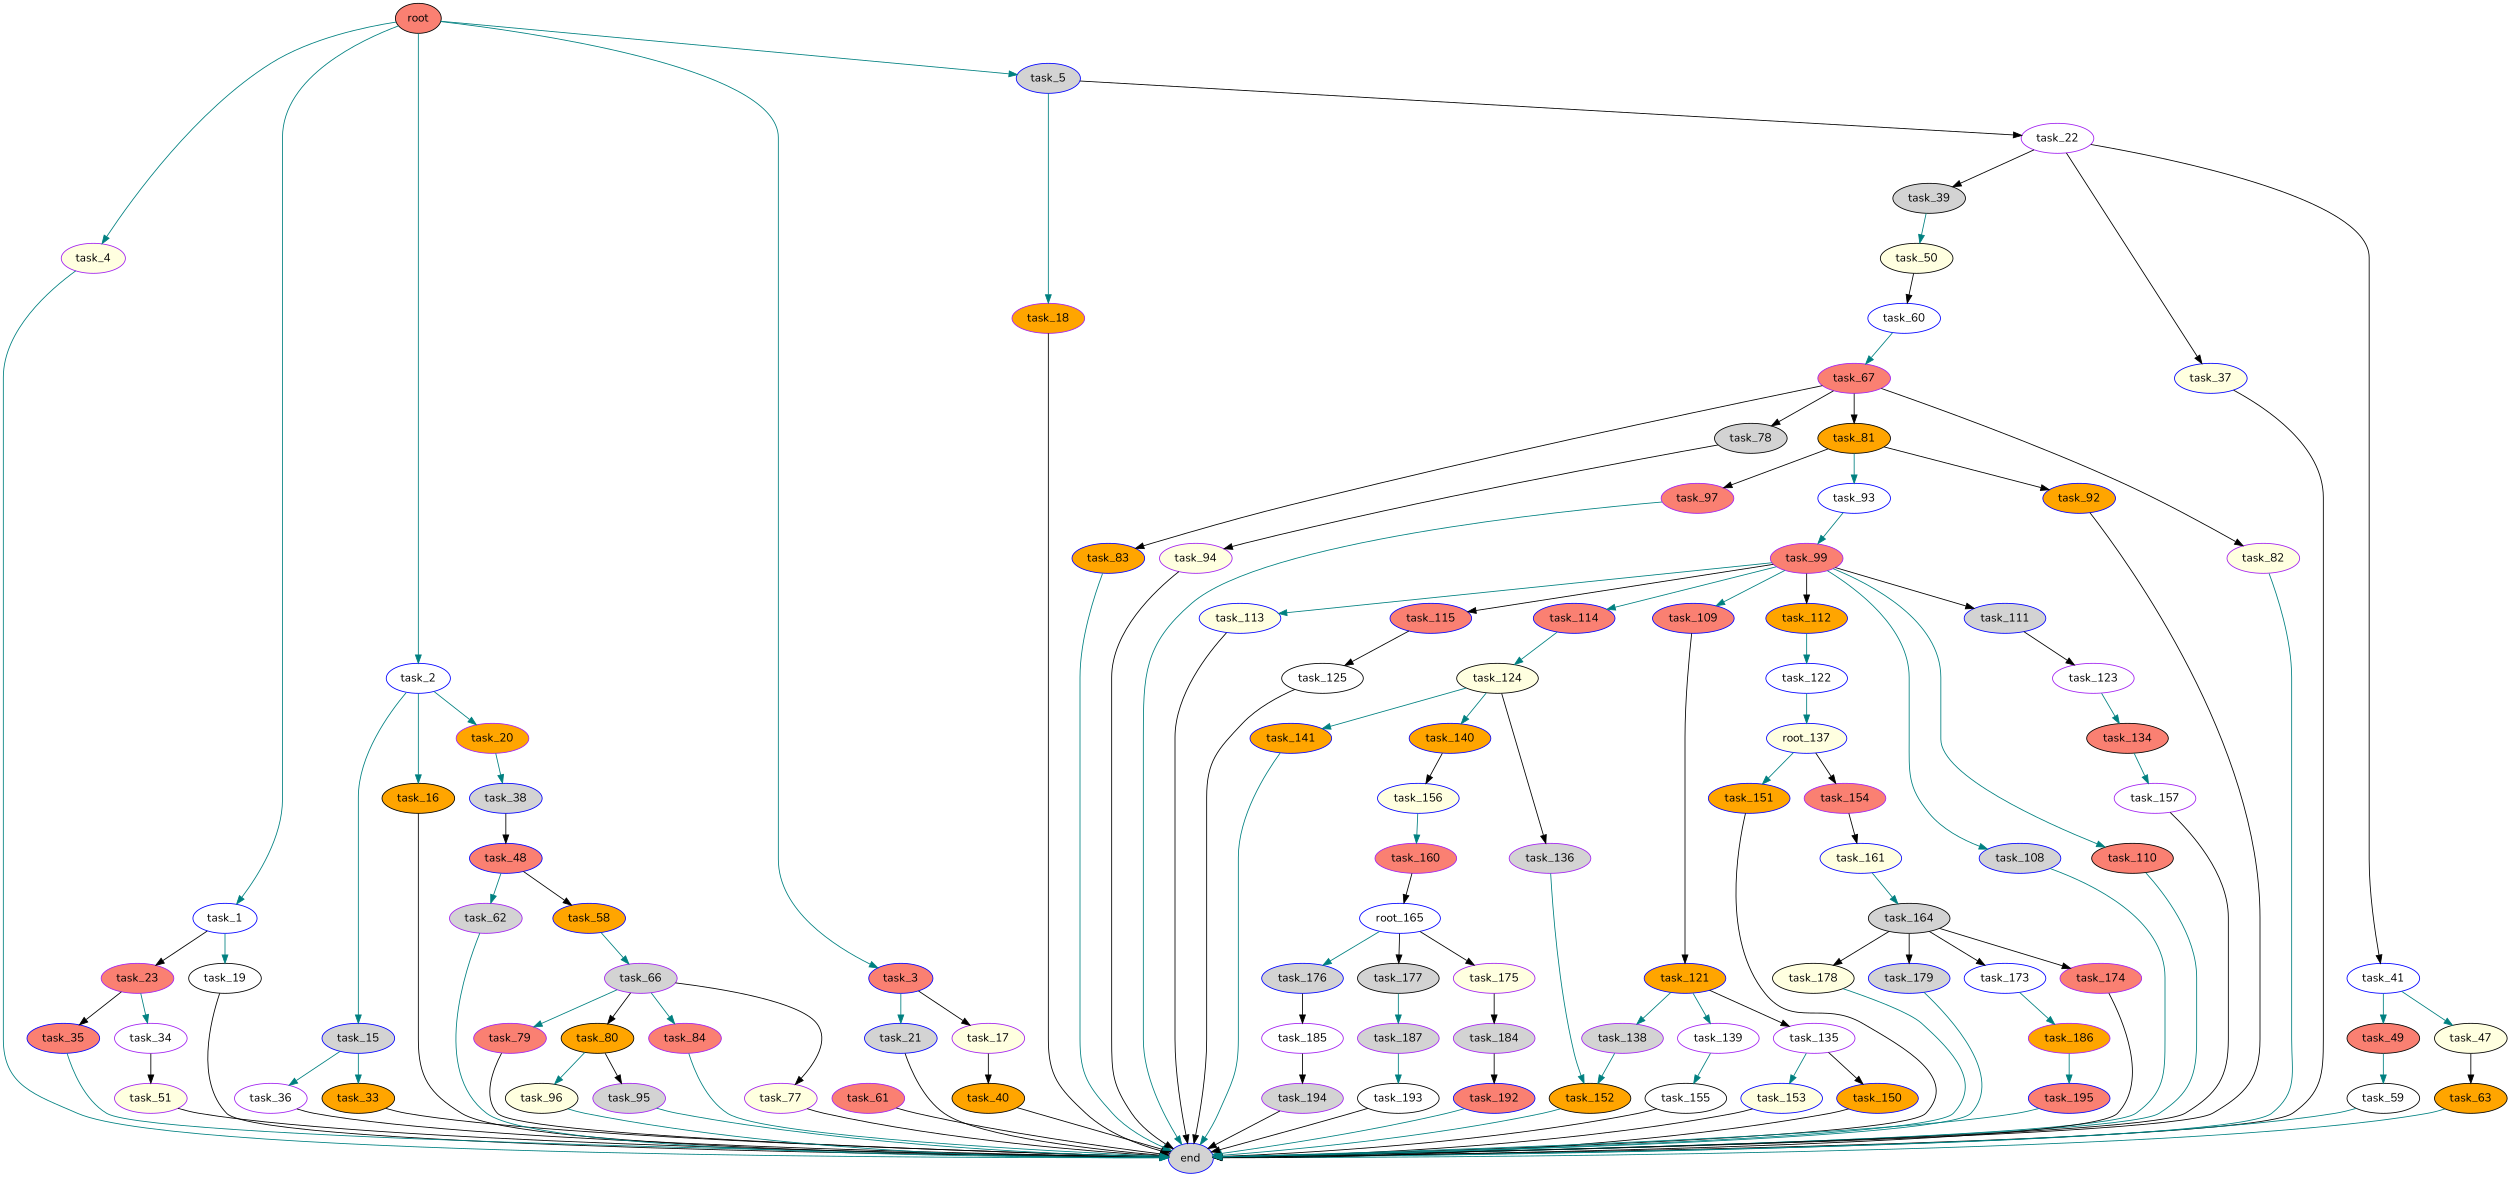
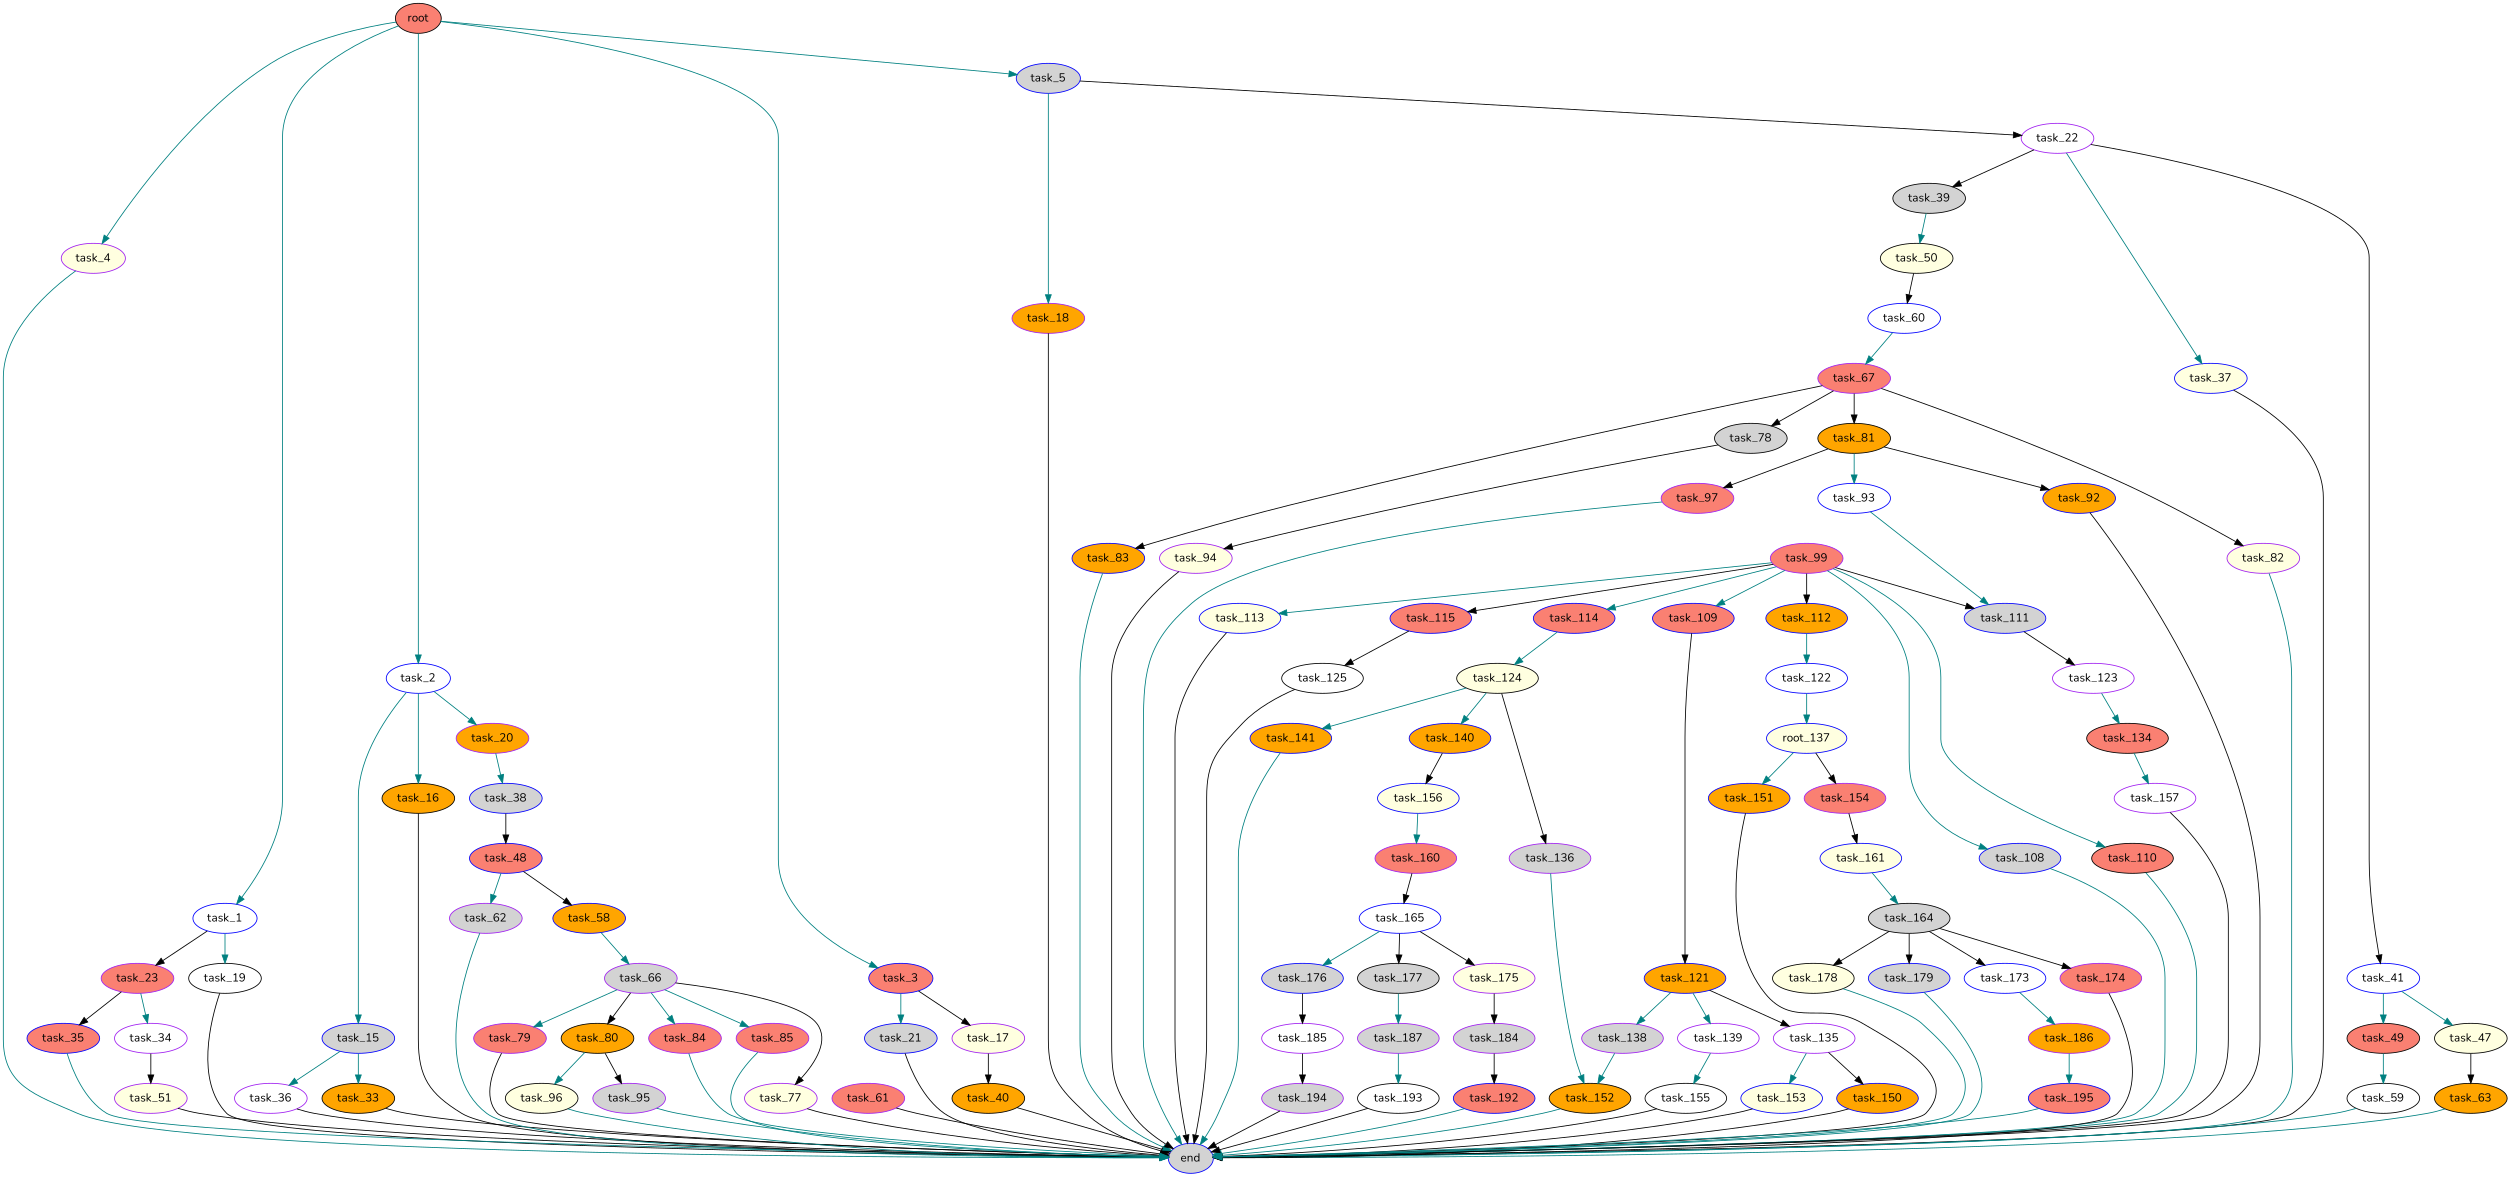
(2132, 255) -> (2132, 255)
(1833, 525) -> (1926, 556)
(1400, 918) -> (1400, 918)
none -> (772, 1038)
